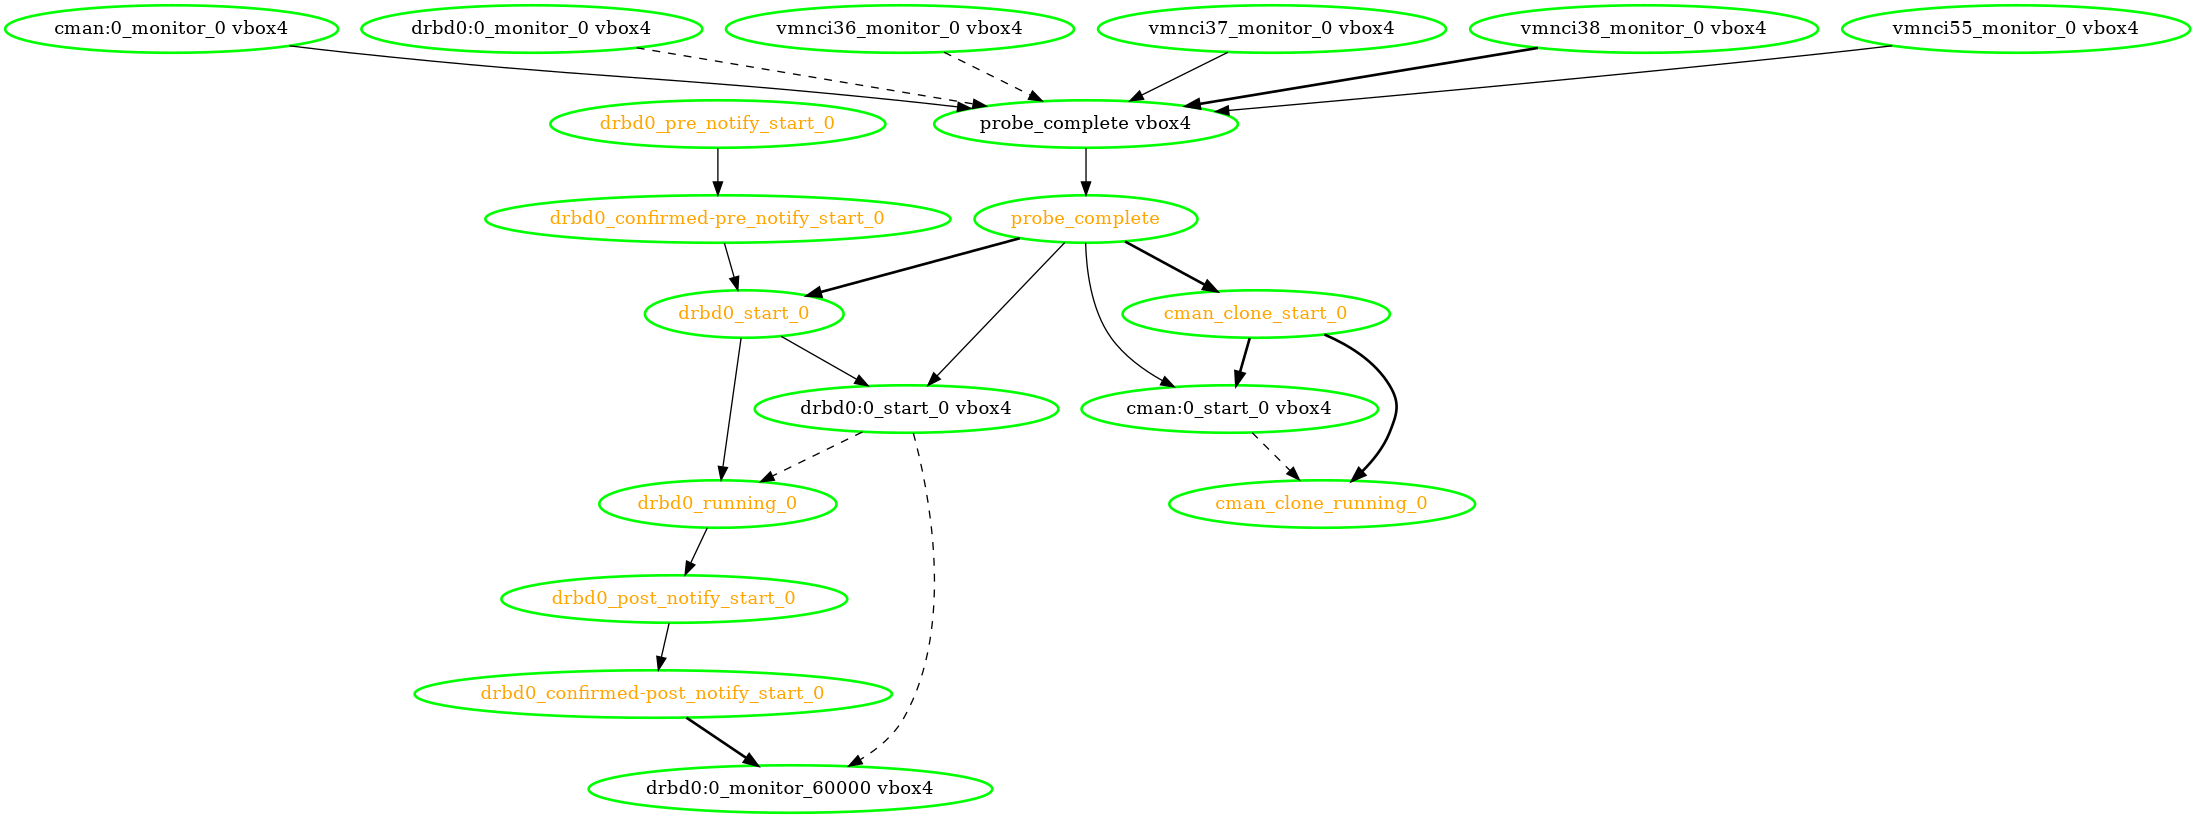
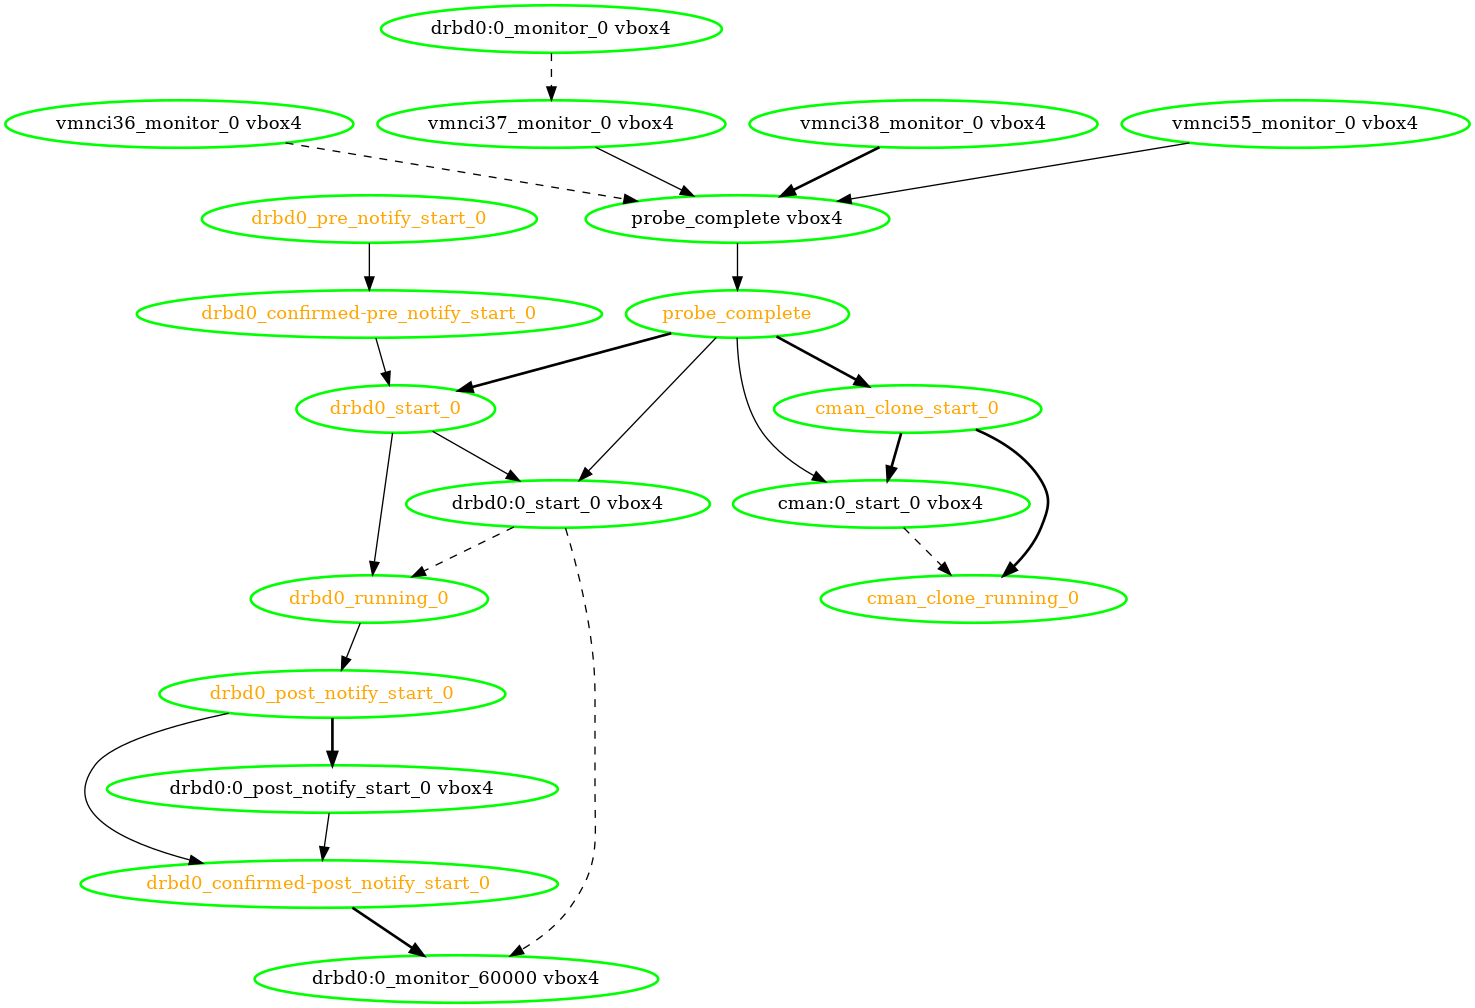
(172, 29) -> none
(805, 76) -> (551, 70)
none -> (332, 789)
